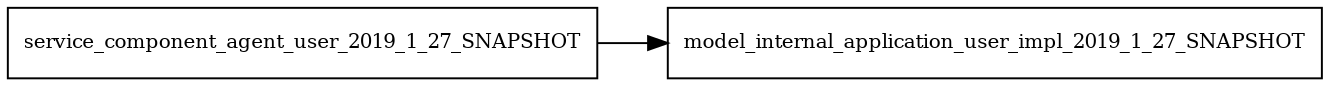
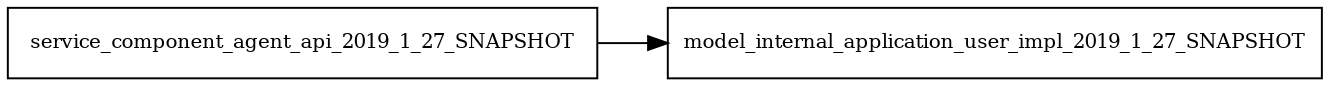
(303, 43) -> (303, 43)
